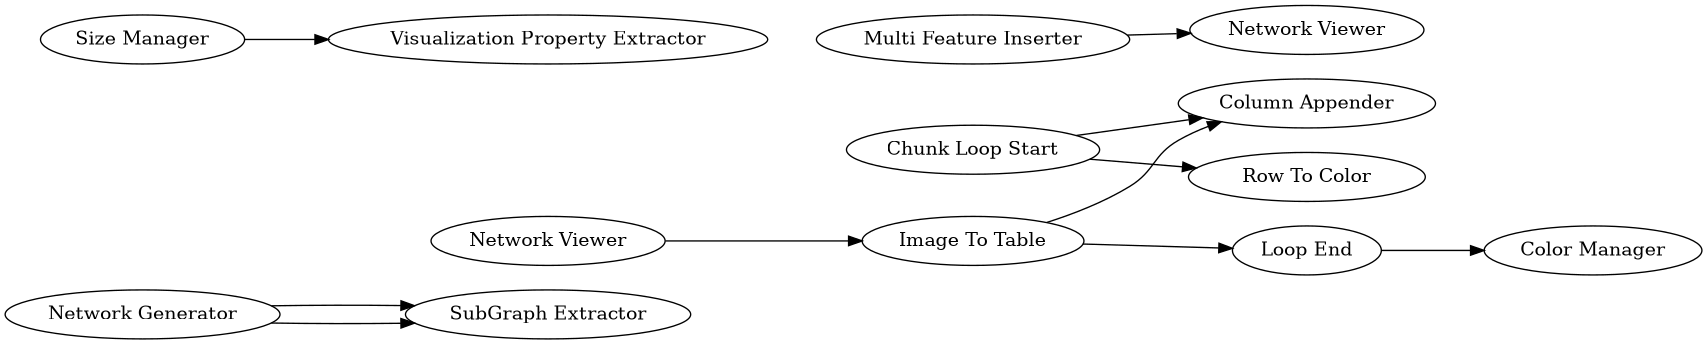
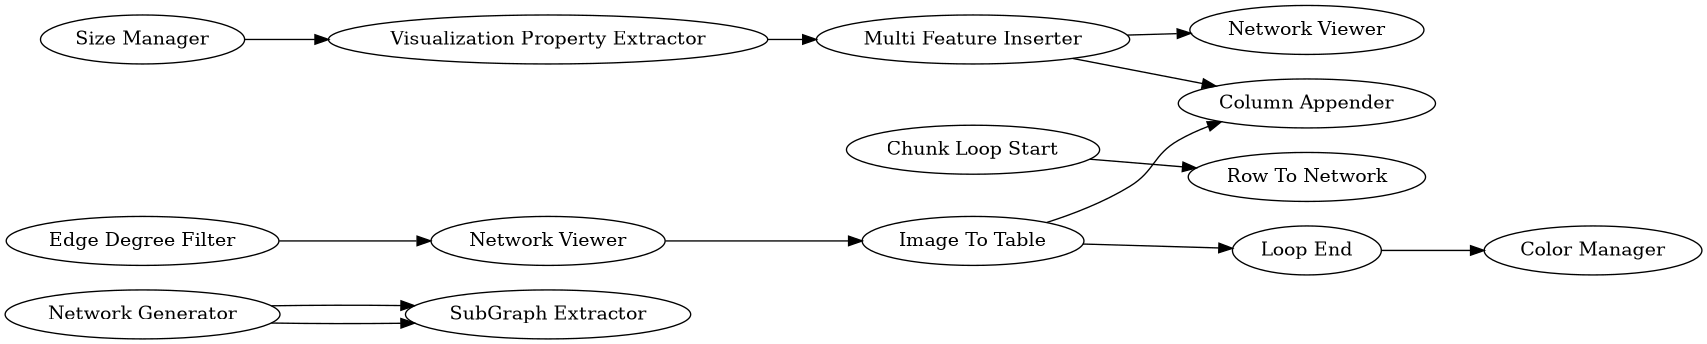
none -> (785, 39)
(1133, 128) -> (1138, 71)
(1307, 177) -> (1307, 177)
none -> (143, 241)
